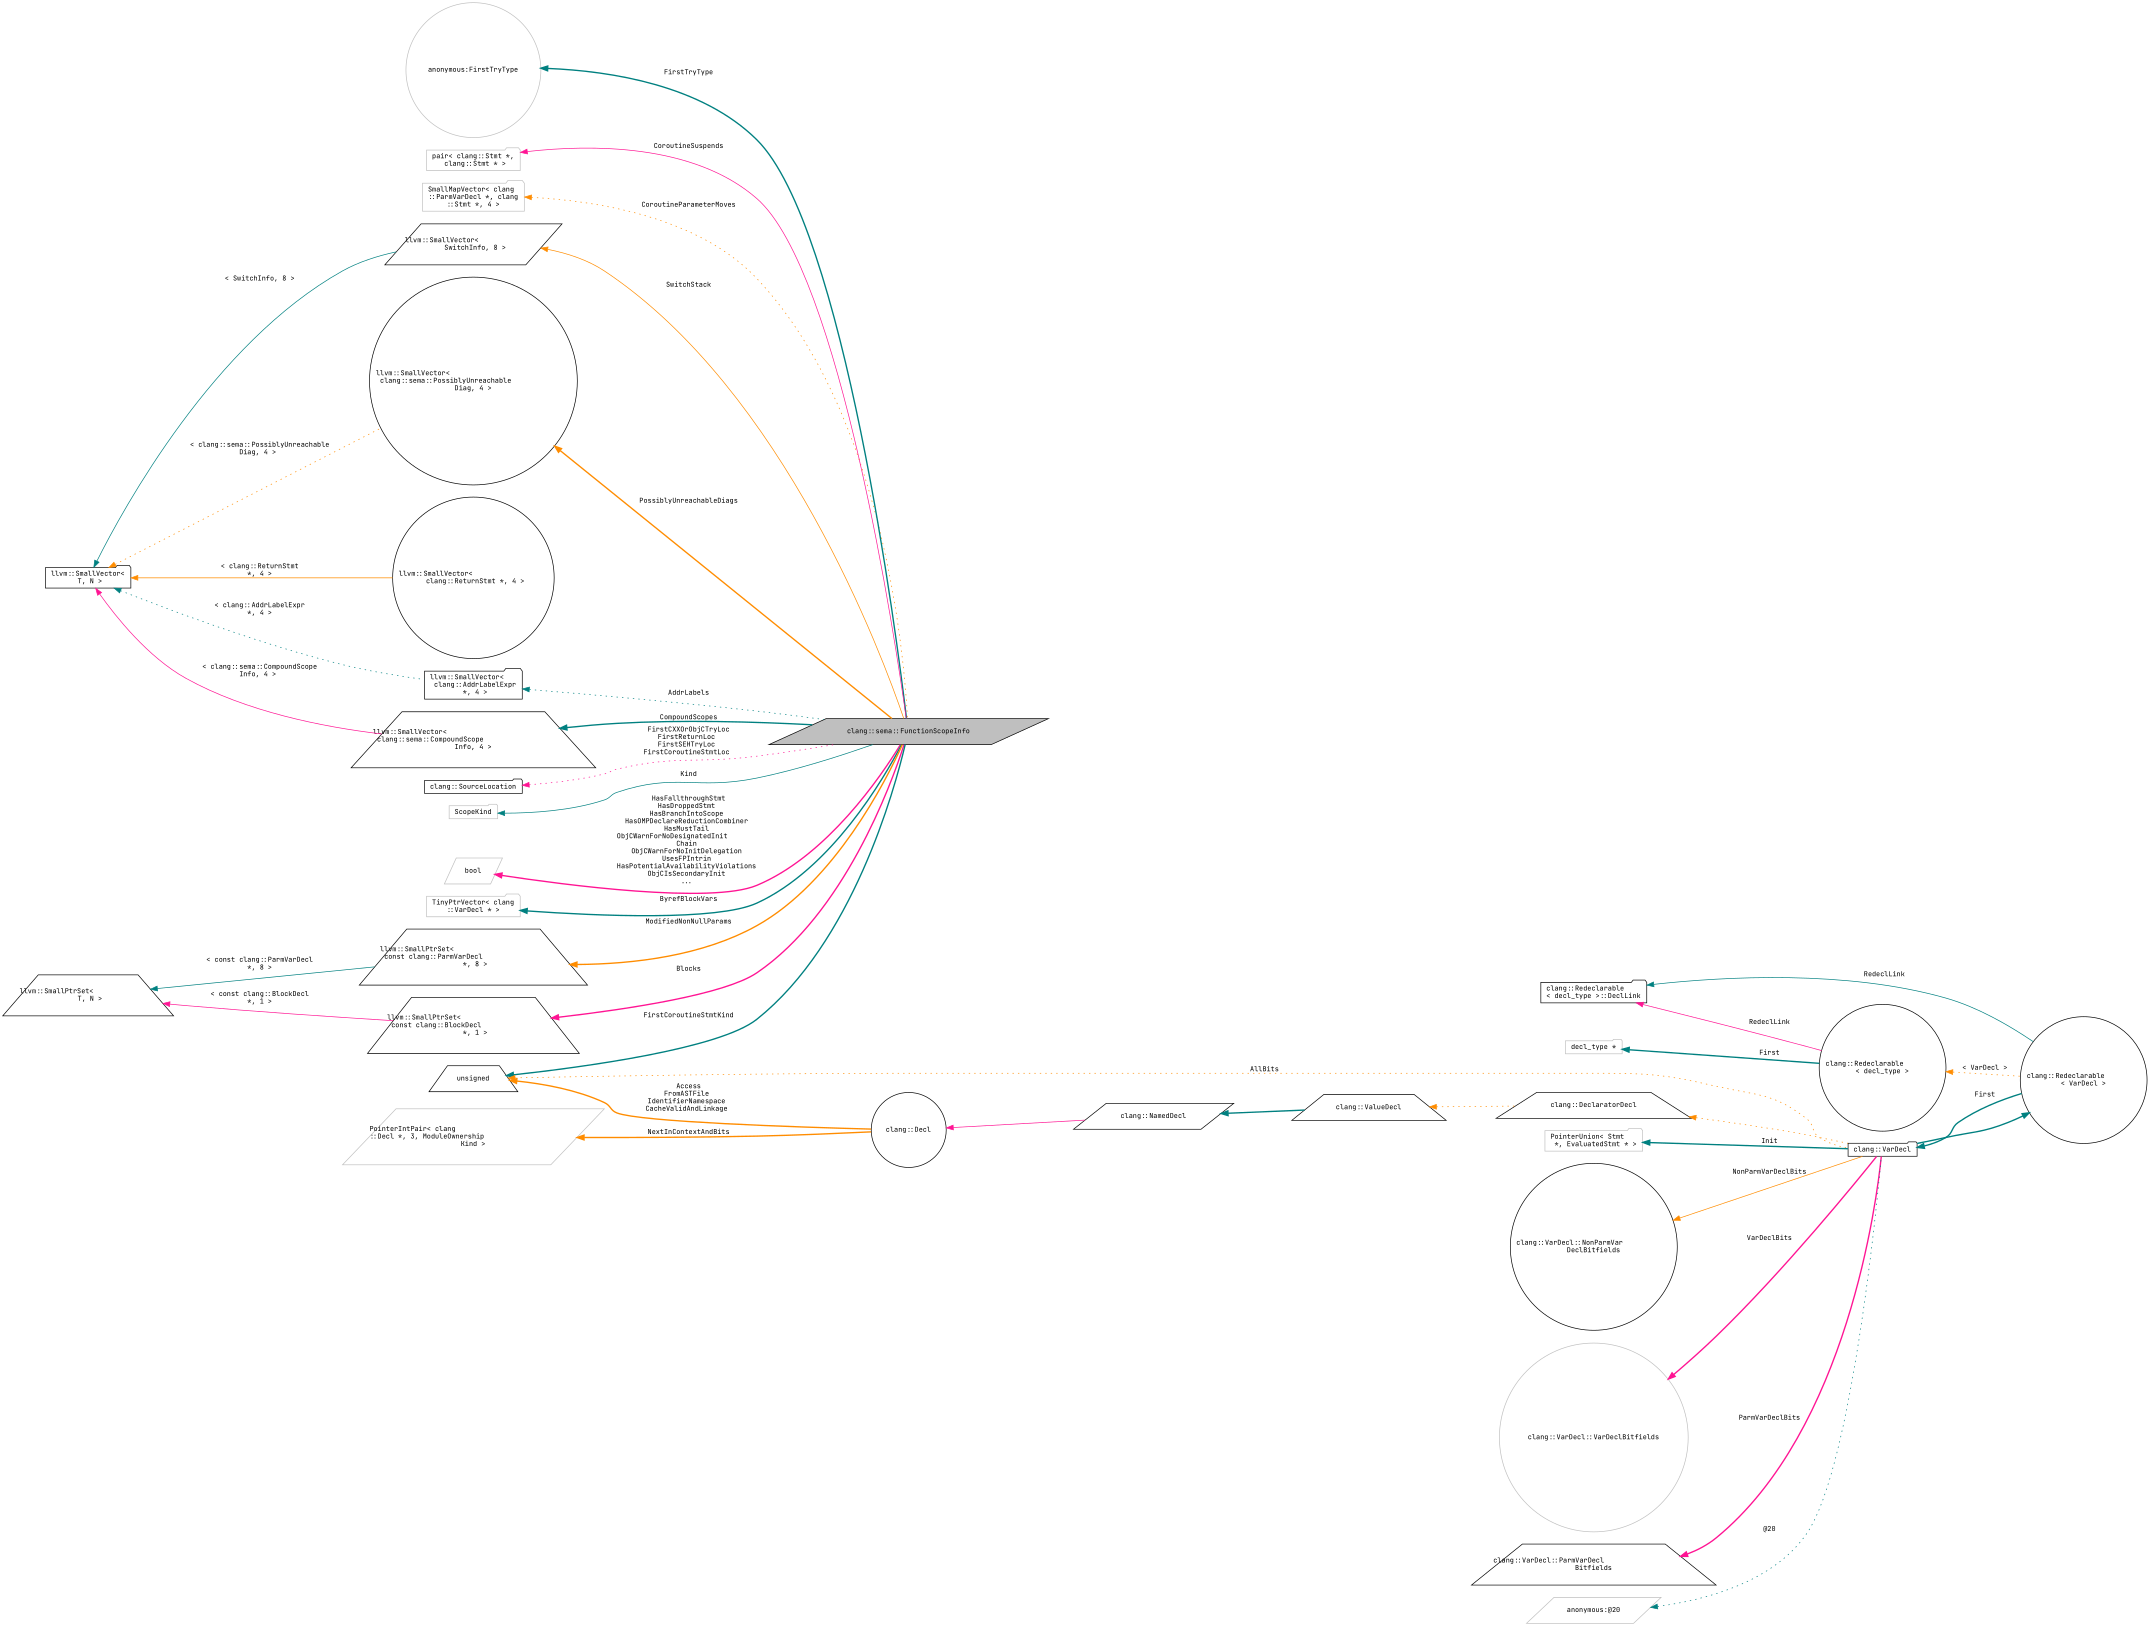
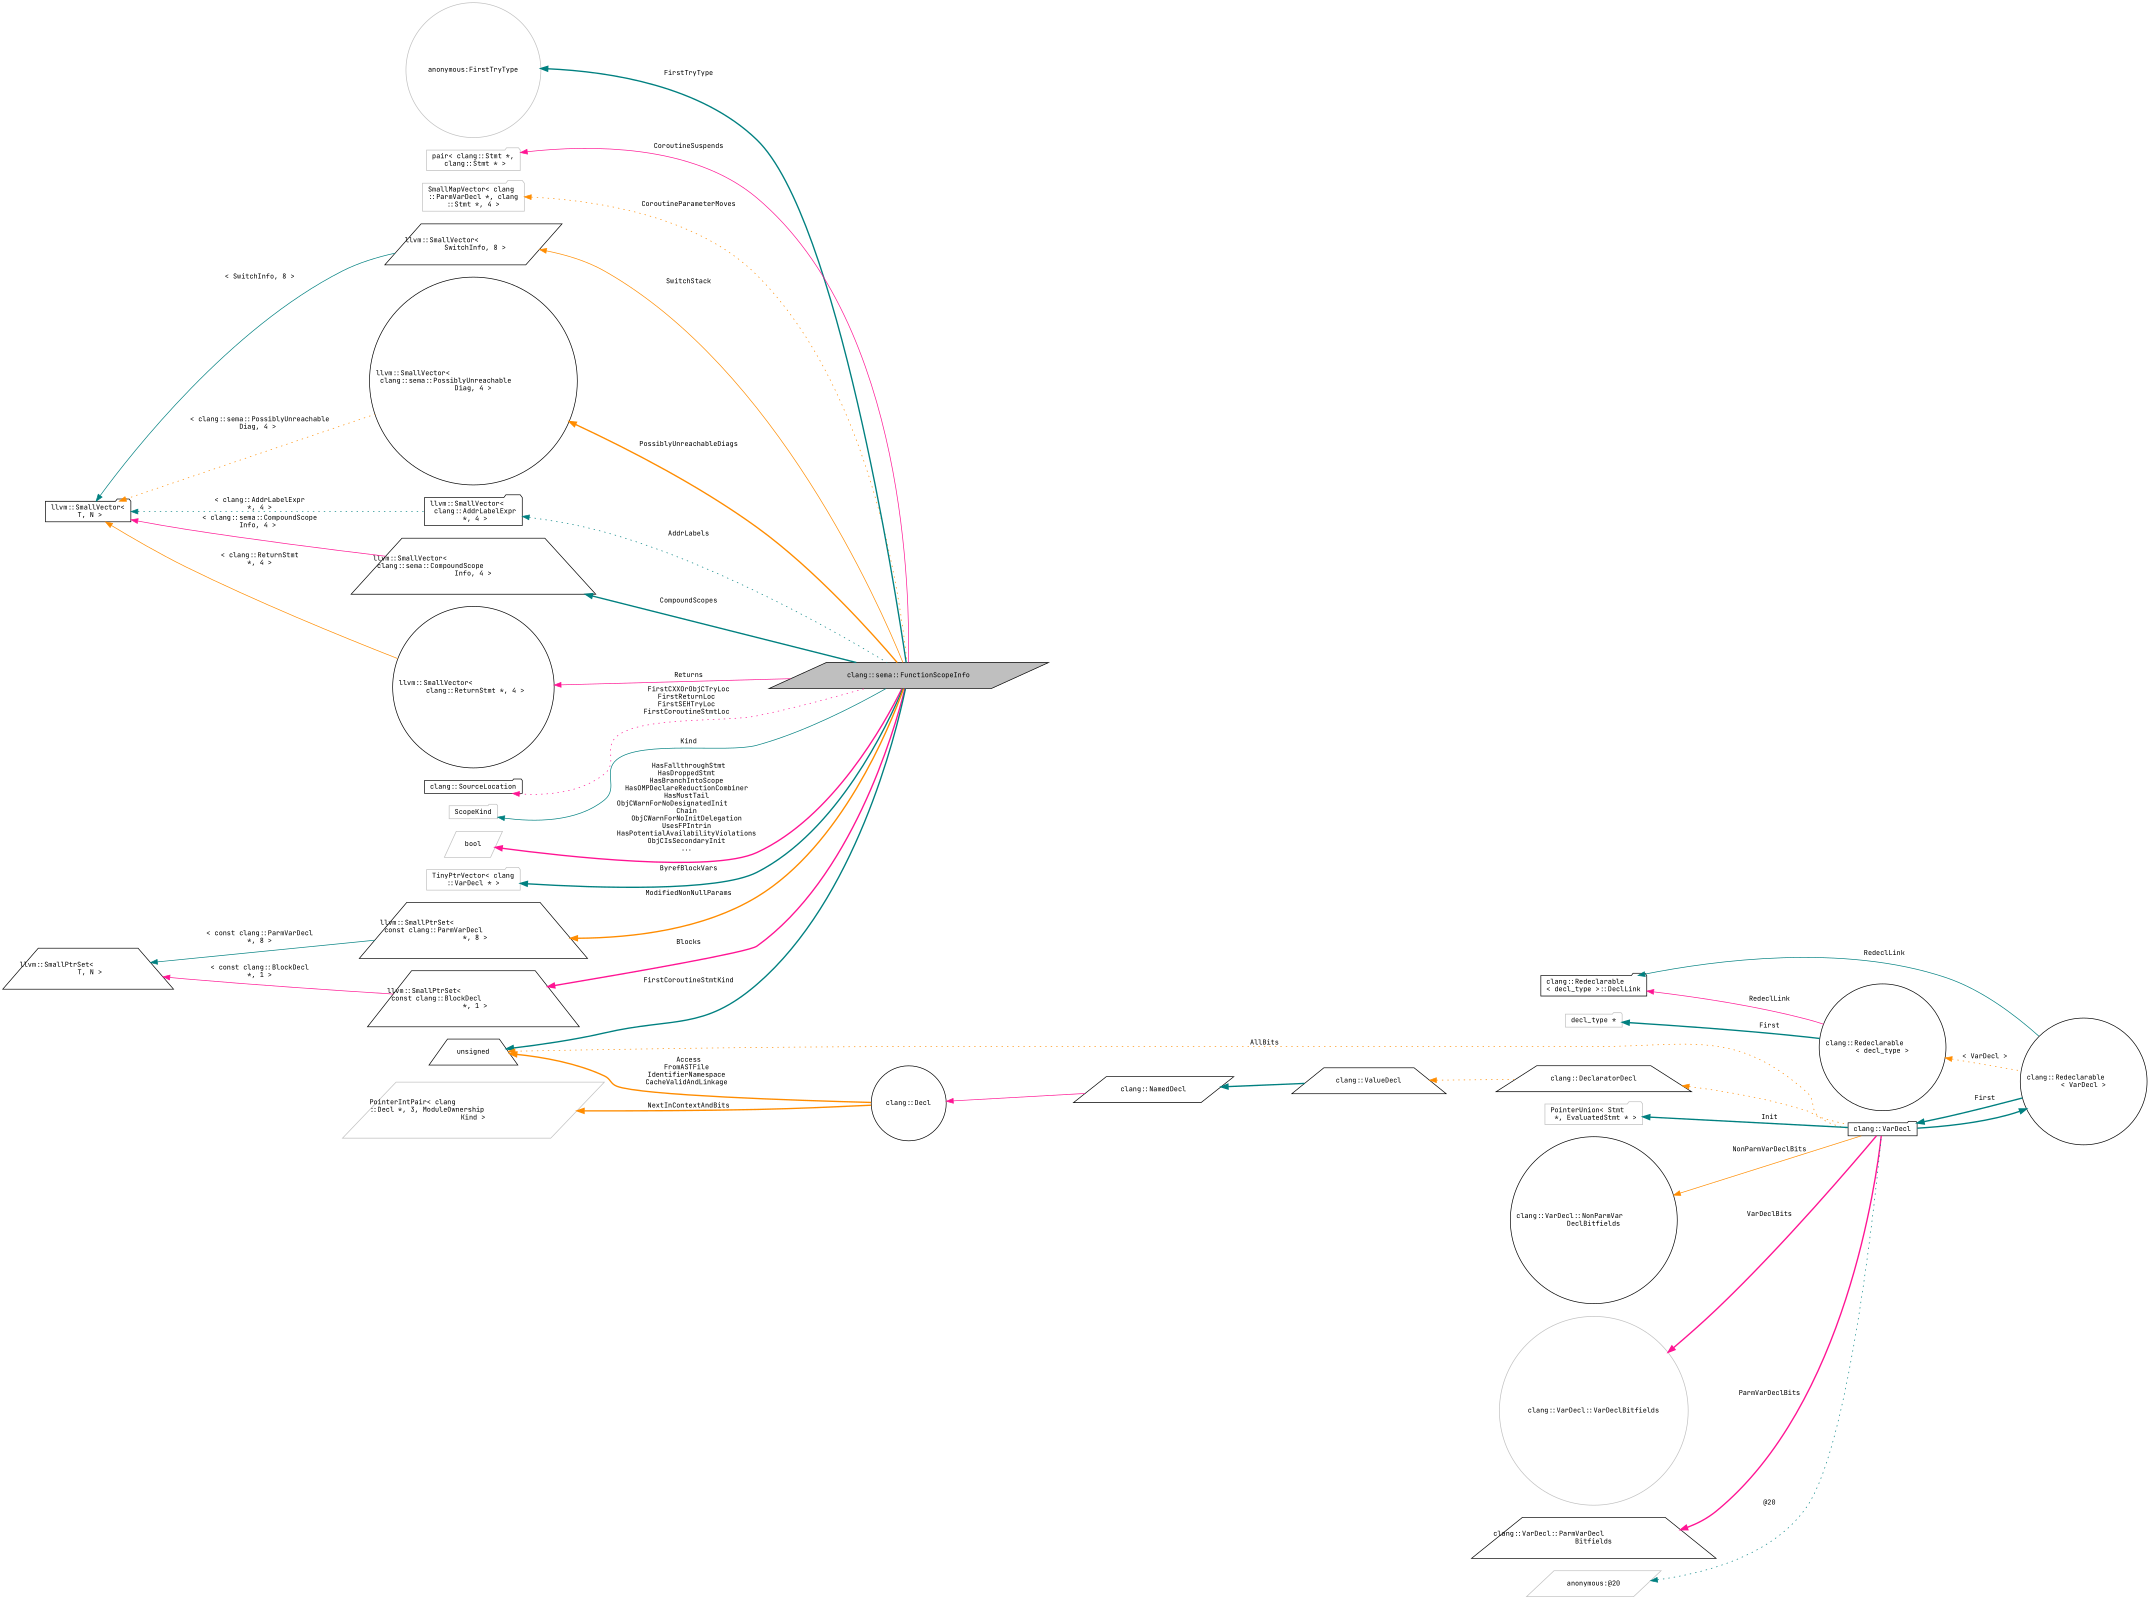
none -> (676, 682)
